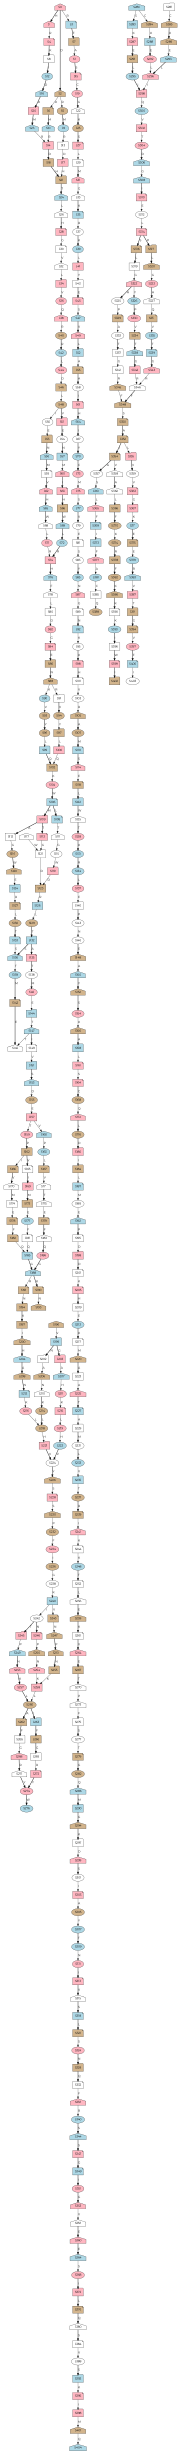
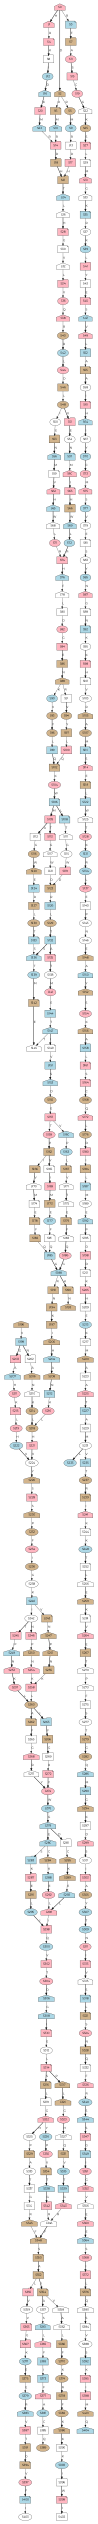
(151, 249) -> (62, 2085)
(115, 681) -> (62, 2517)
(41, 844) -> (50, 844)
(78, 1471) -> (85, 1453)
none -> (48, 1826)
